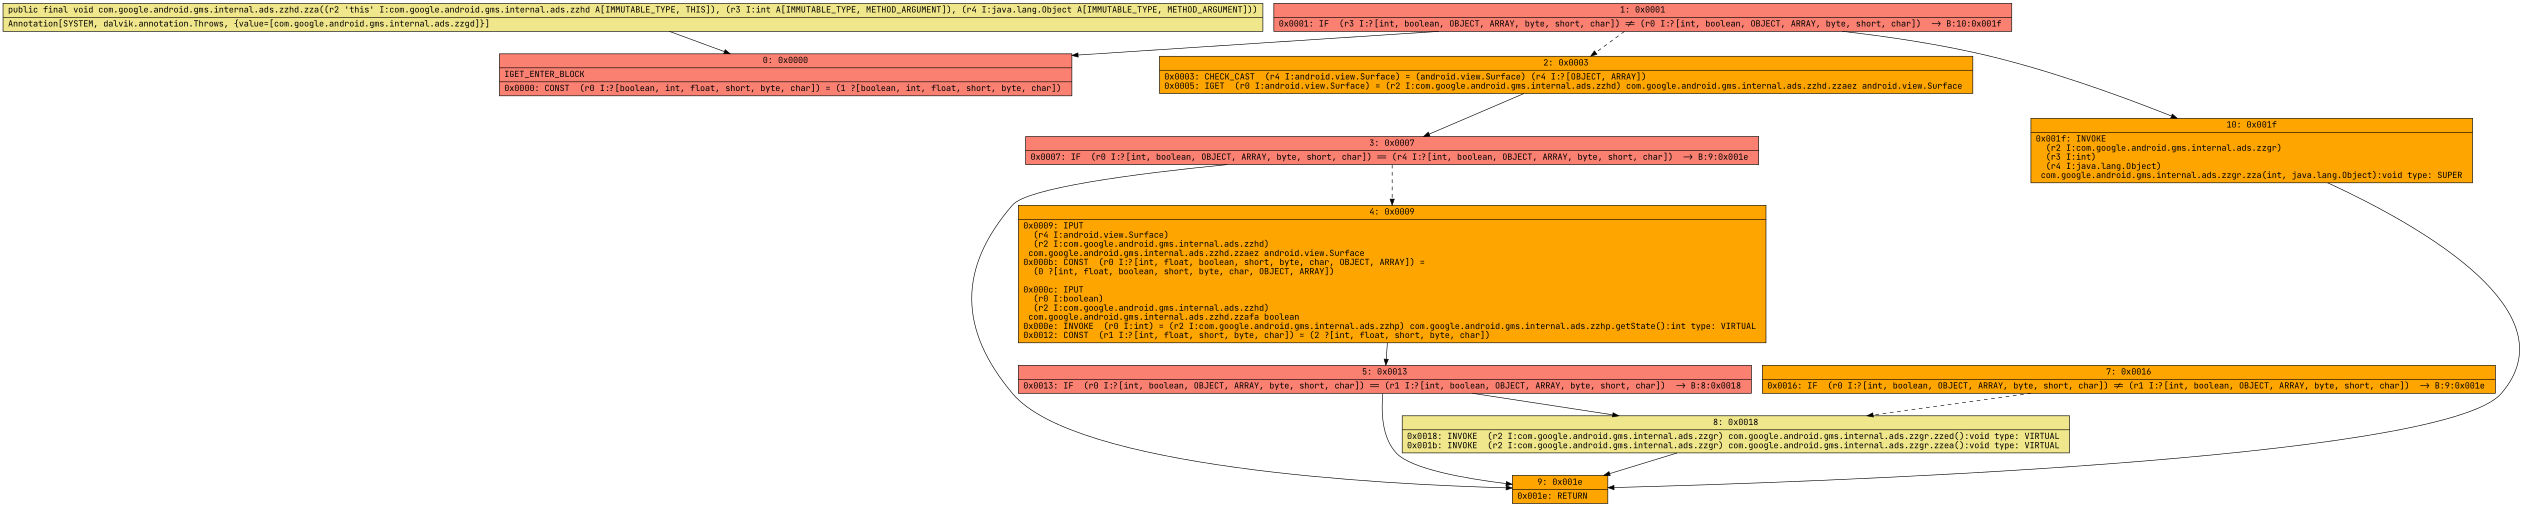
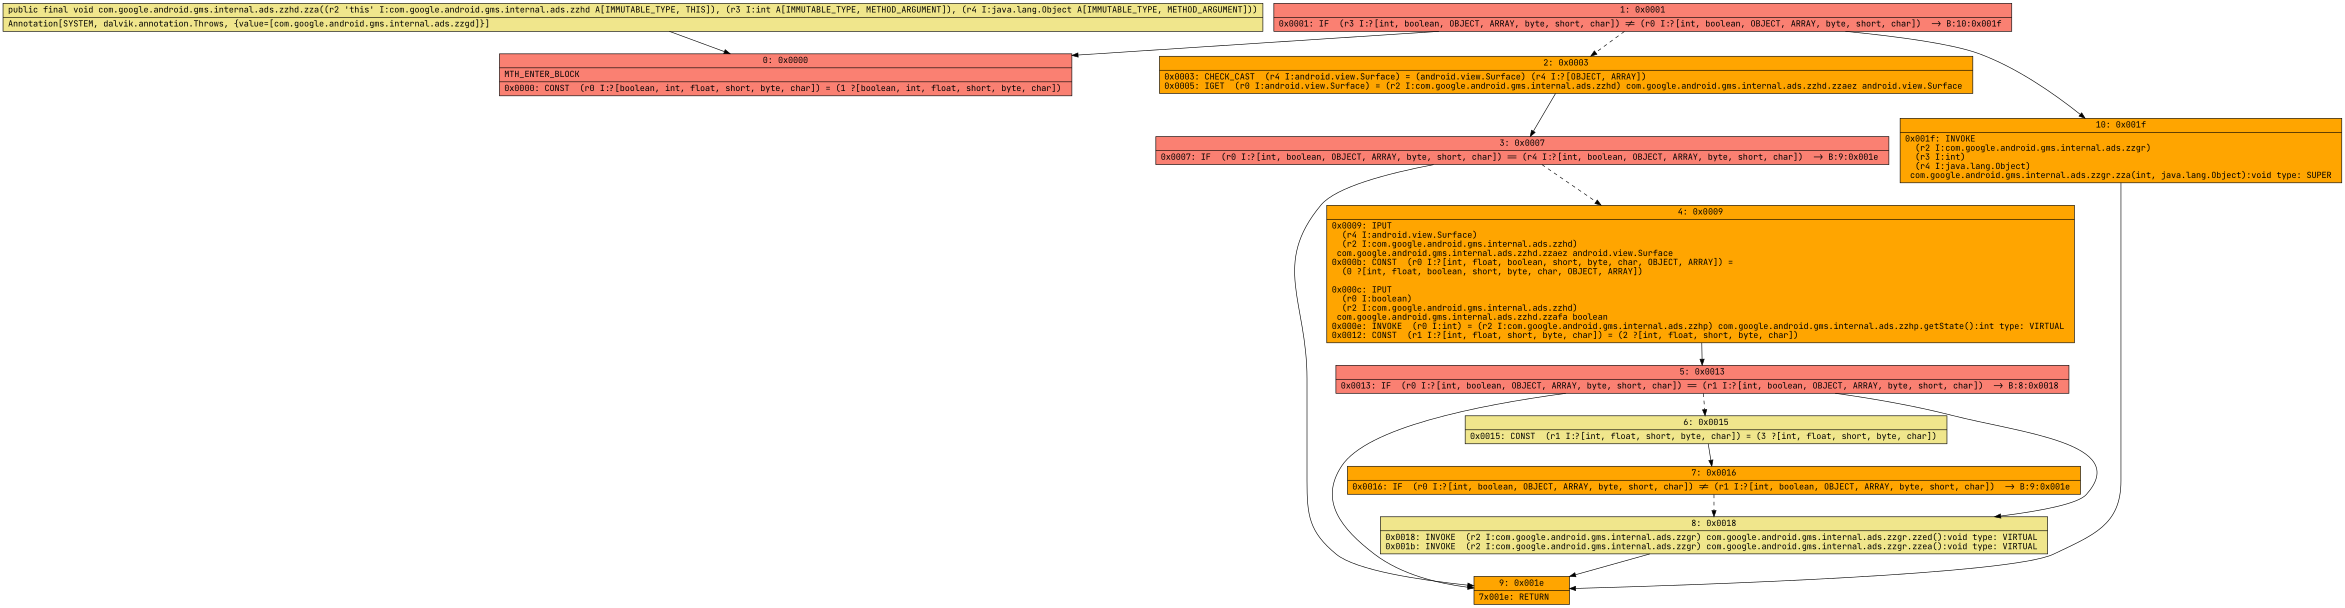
(545, 75) -> (542, 75)
none -> (1706, 430)
(1560, 496) -> (1522, 597)
